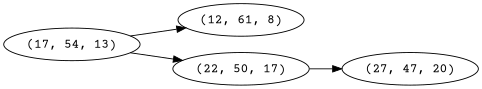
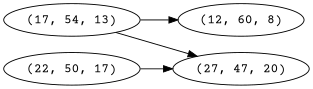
(241, 20) -> (241, 20)
(152, 56) -> (152, 43)
